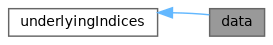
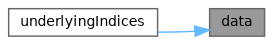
(191, 13) -> (176, 32)
